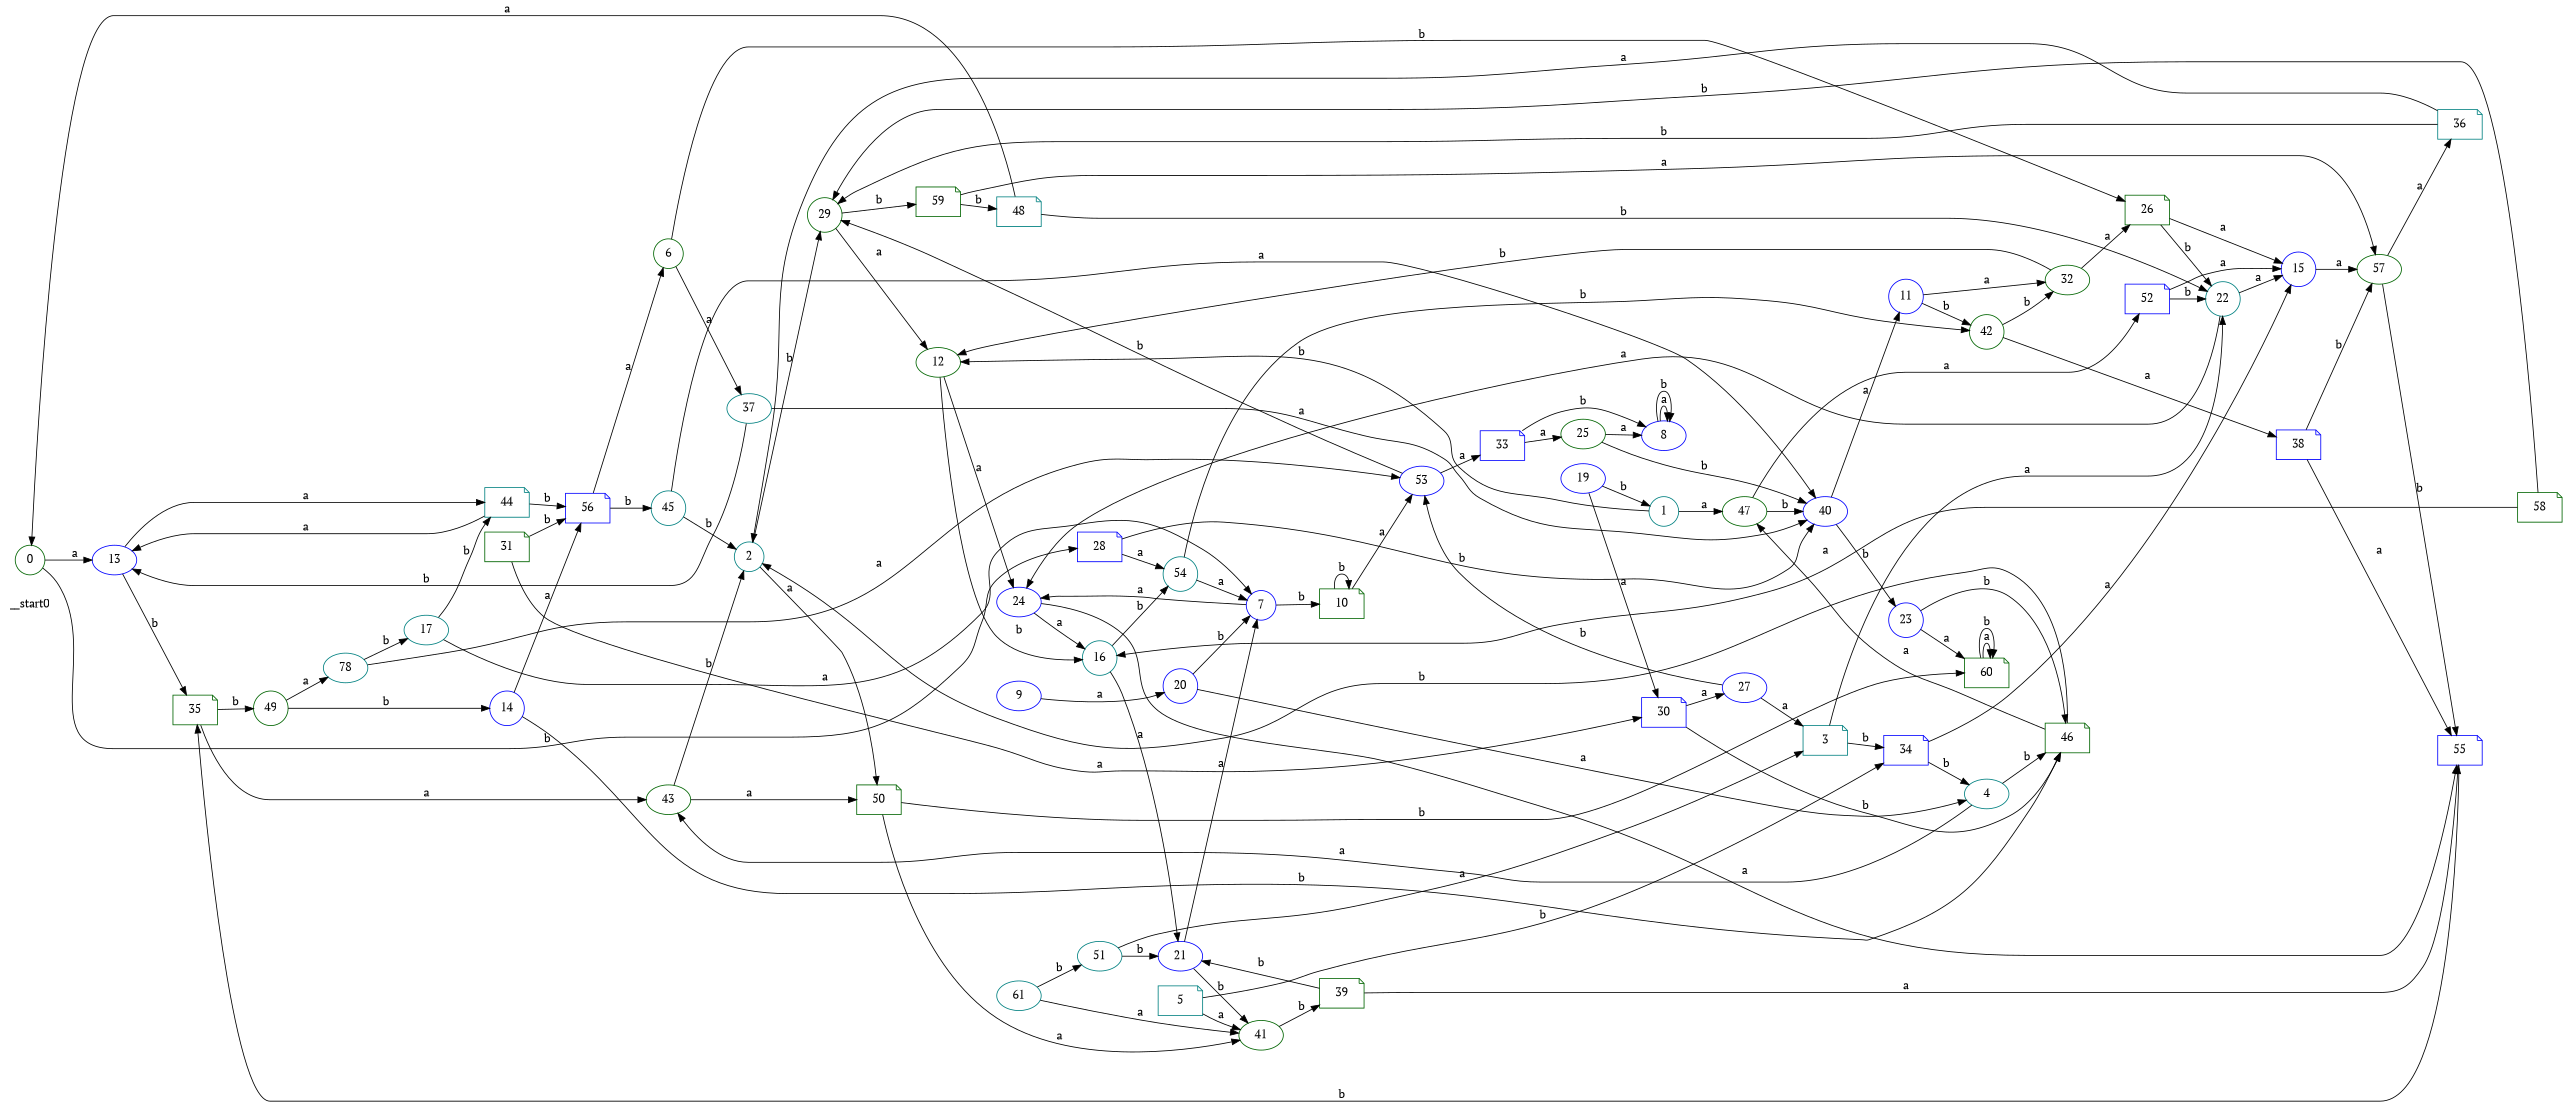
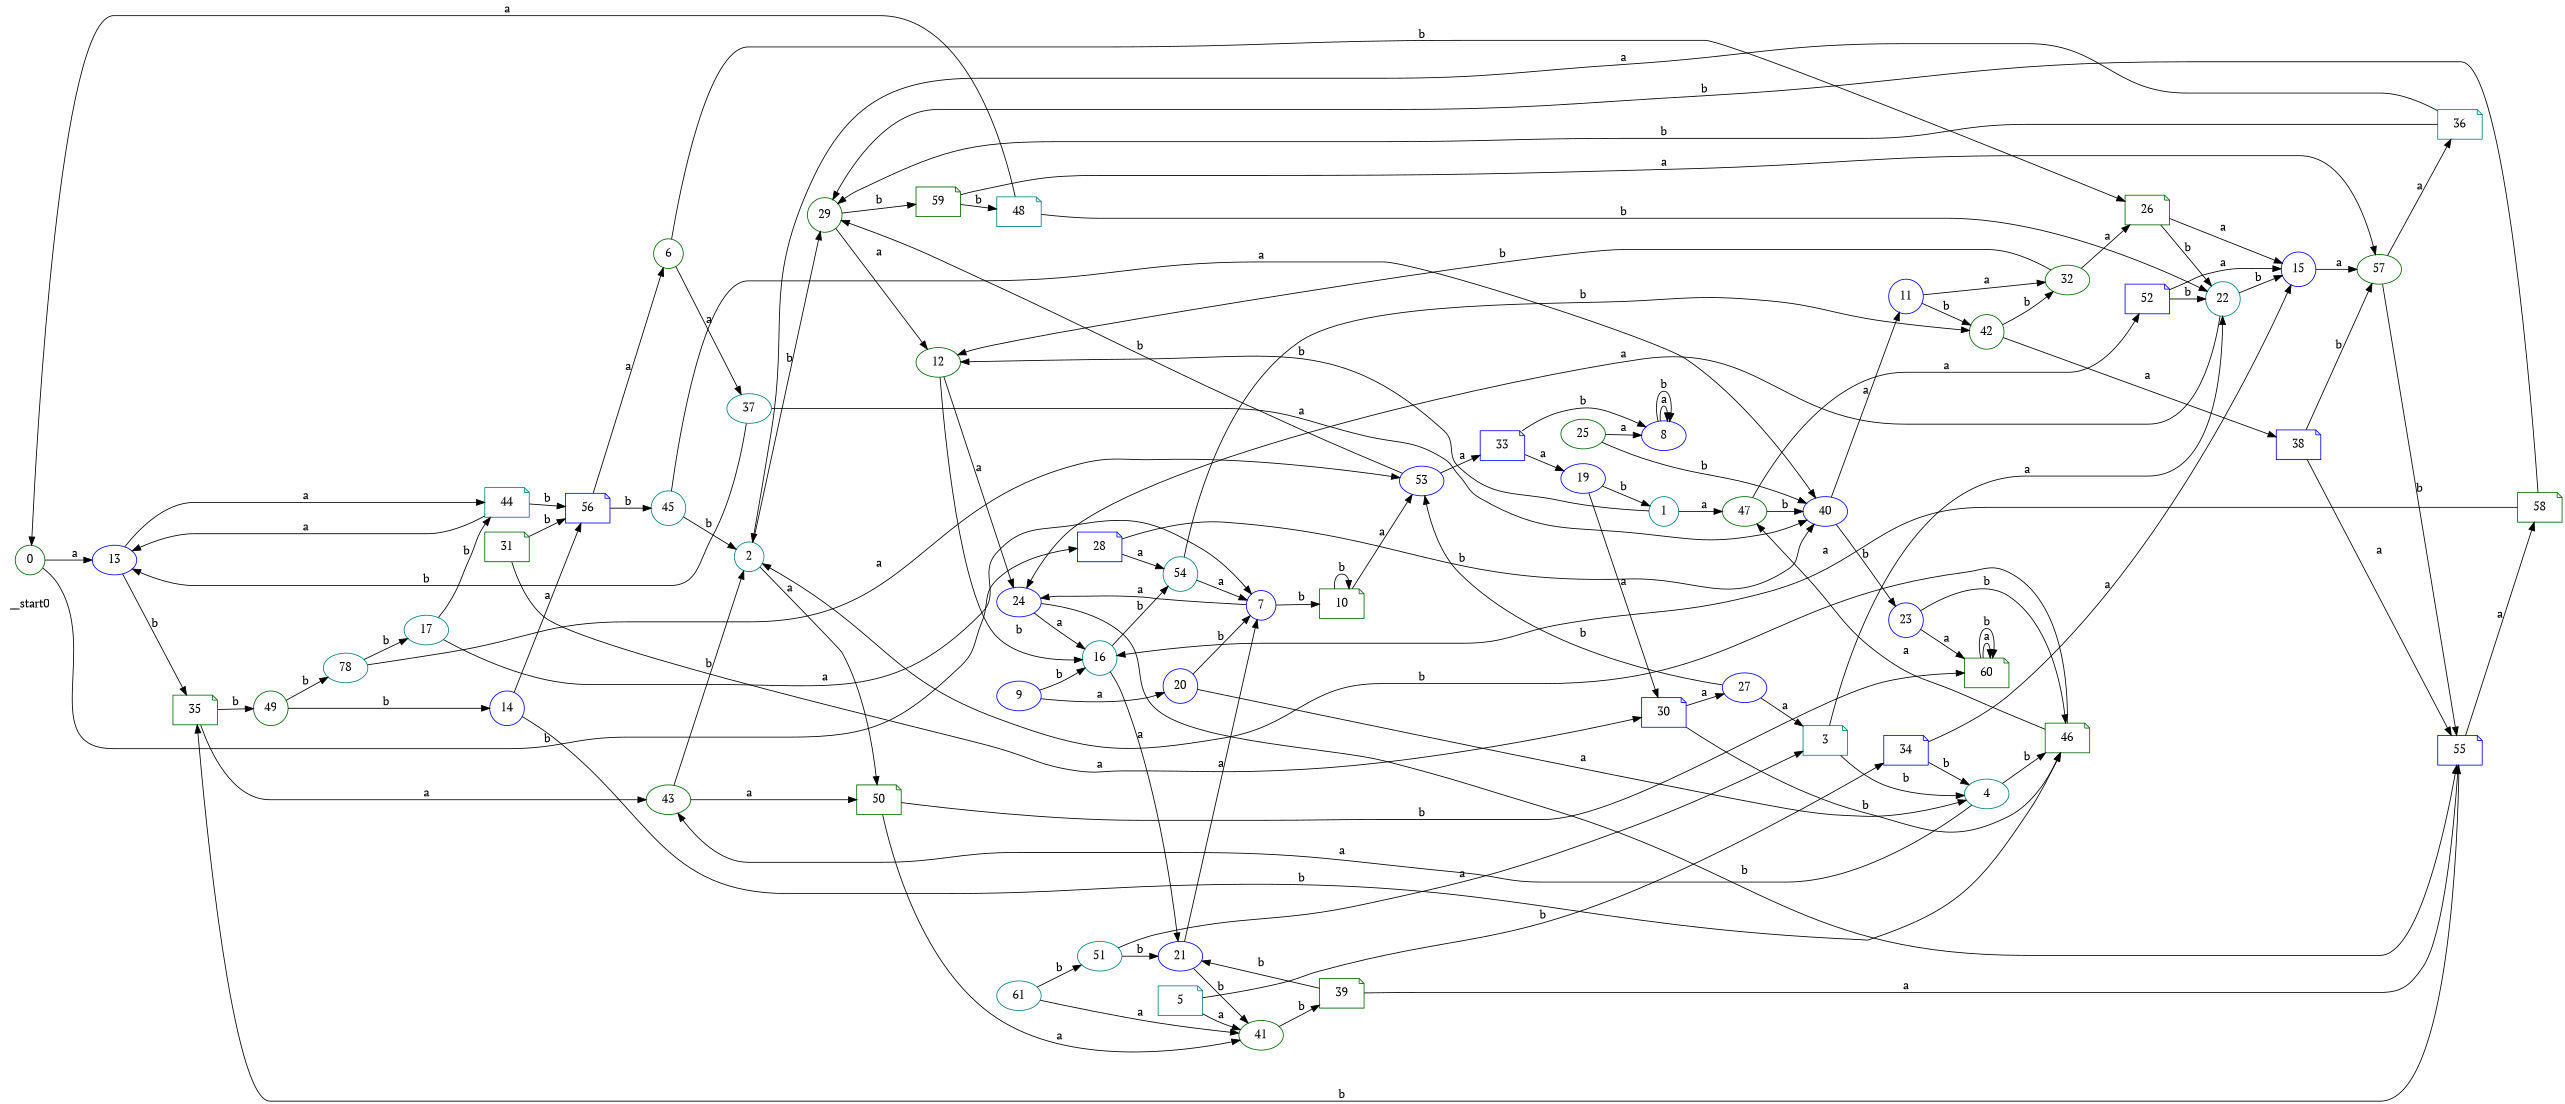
(2258, 278) -> (2258, 278)
(1539, 440) -> (1540, 461)
none -> (2499, 633)
(306, 682) -> (306, 682)
none -> (1060, 683)
(1862, 745) -> (1894, 788)
(1745, 871) -> (1745, 871)
